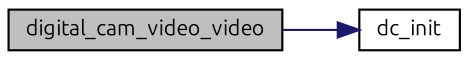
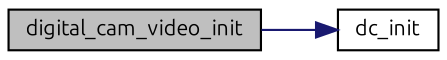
(145, 30) -> (135, 30)
